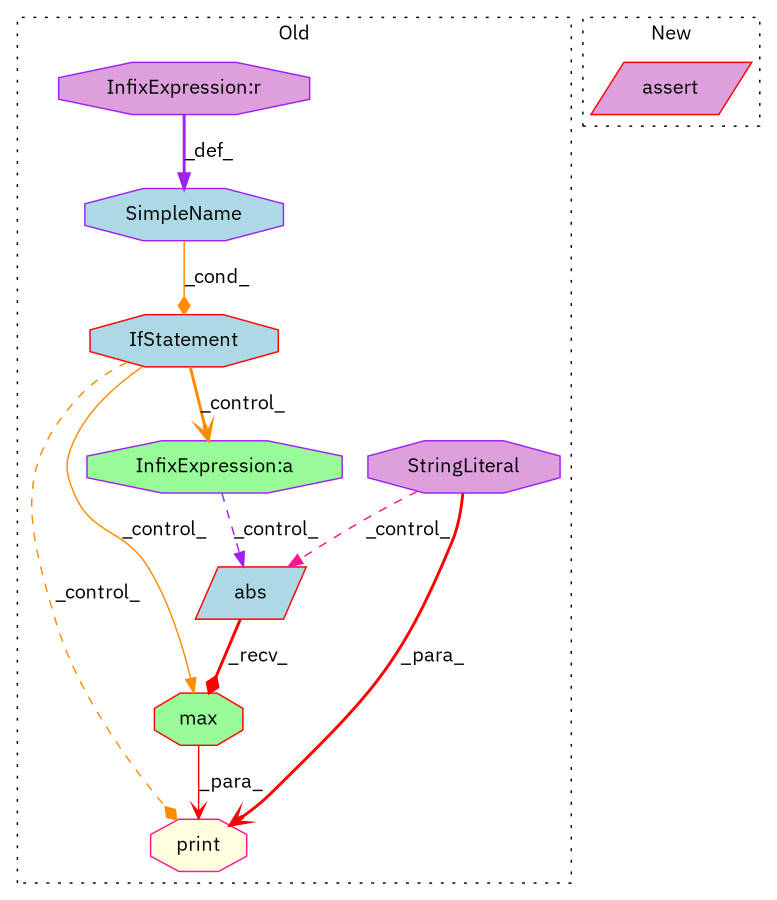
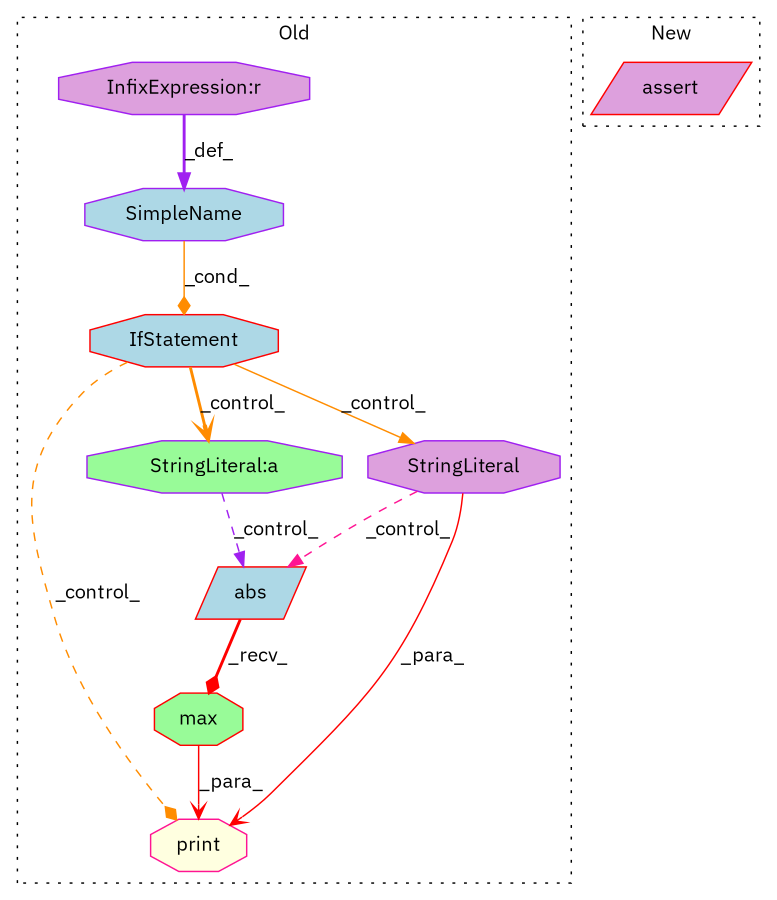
(215, 467) -> (215, 467)
(94, 521) -> (317, 401)
(382, 674) -> (382, 674)
